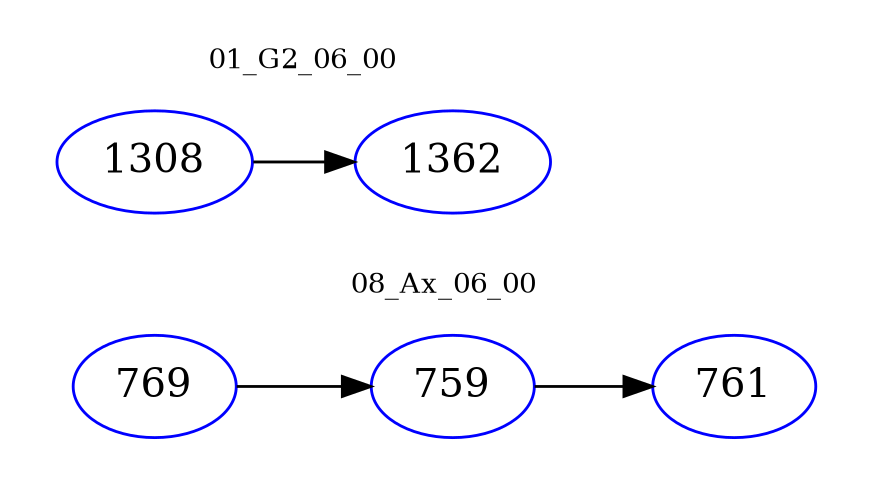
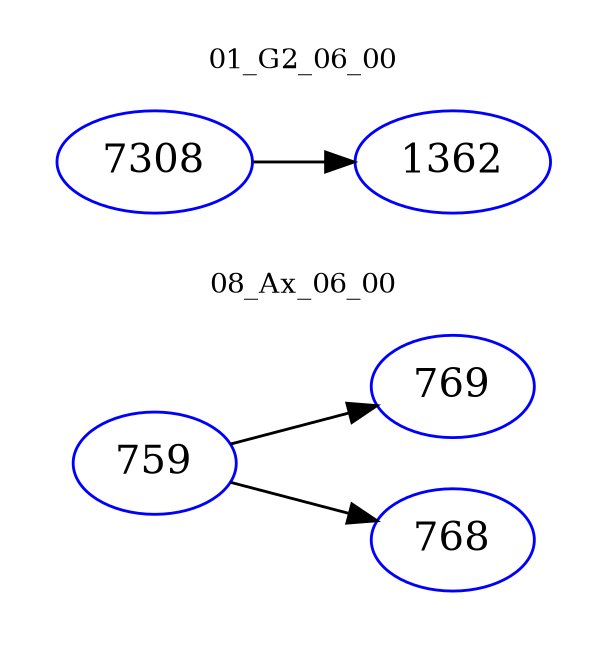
(155, 162) -> (155, 162)
(289, 386) -> (289, 429)
(734, 386) -> (453, 540)
